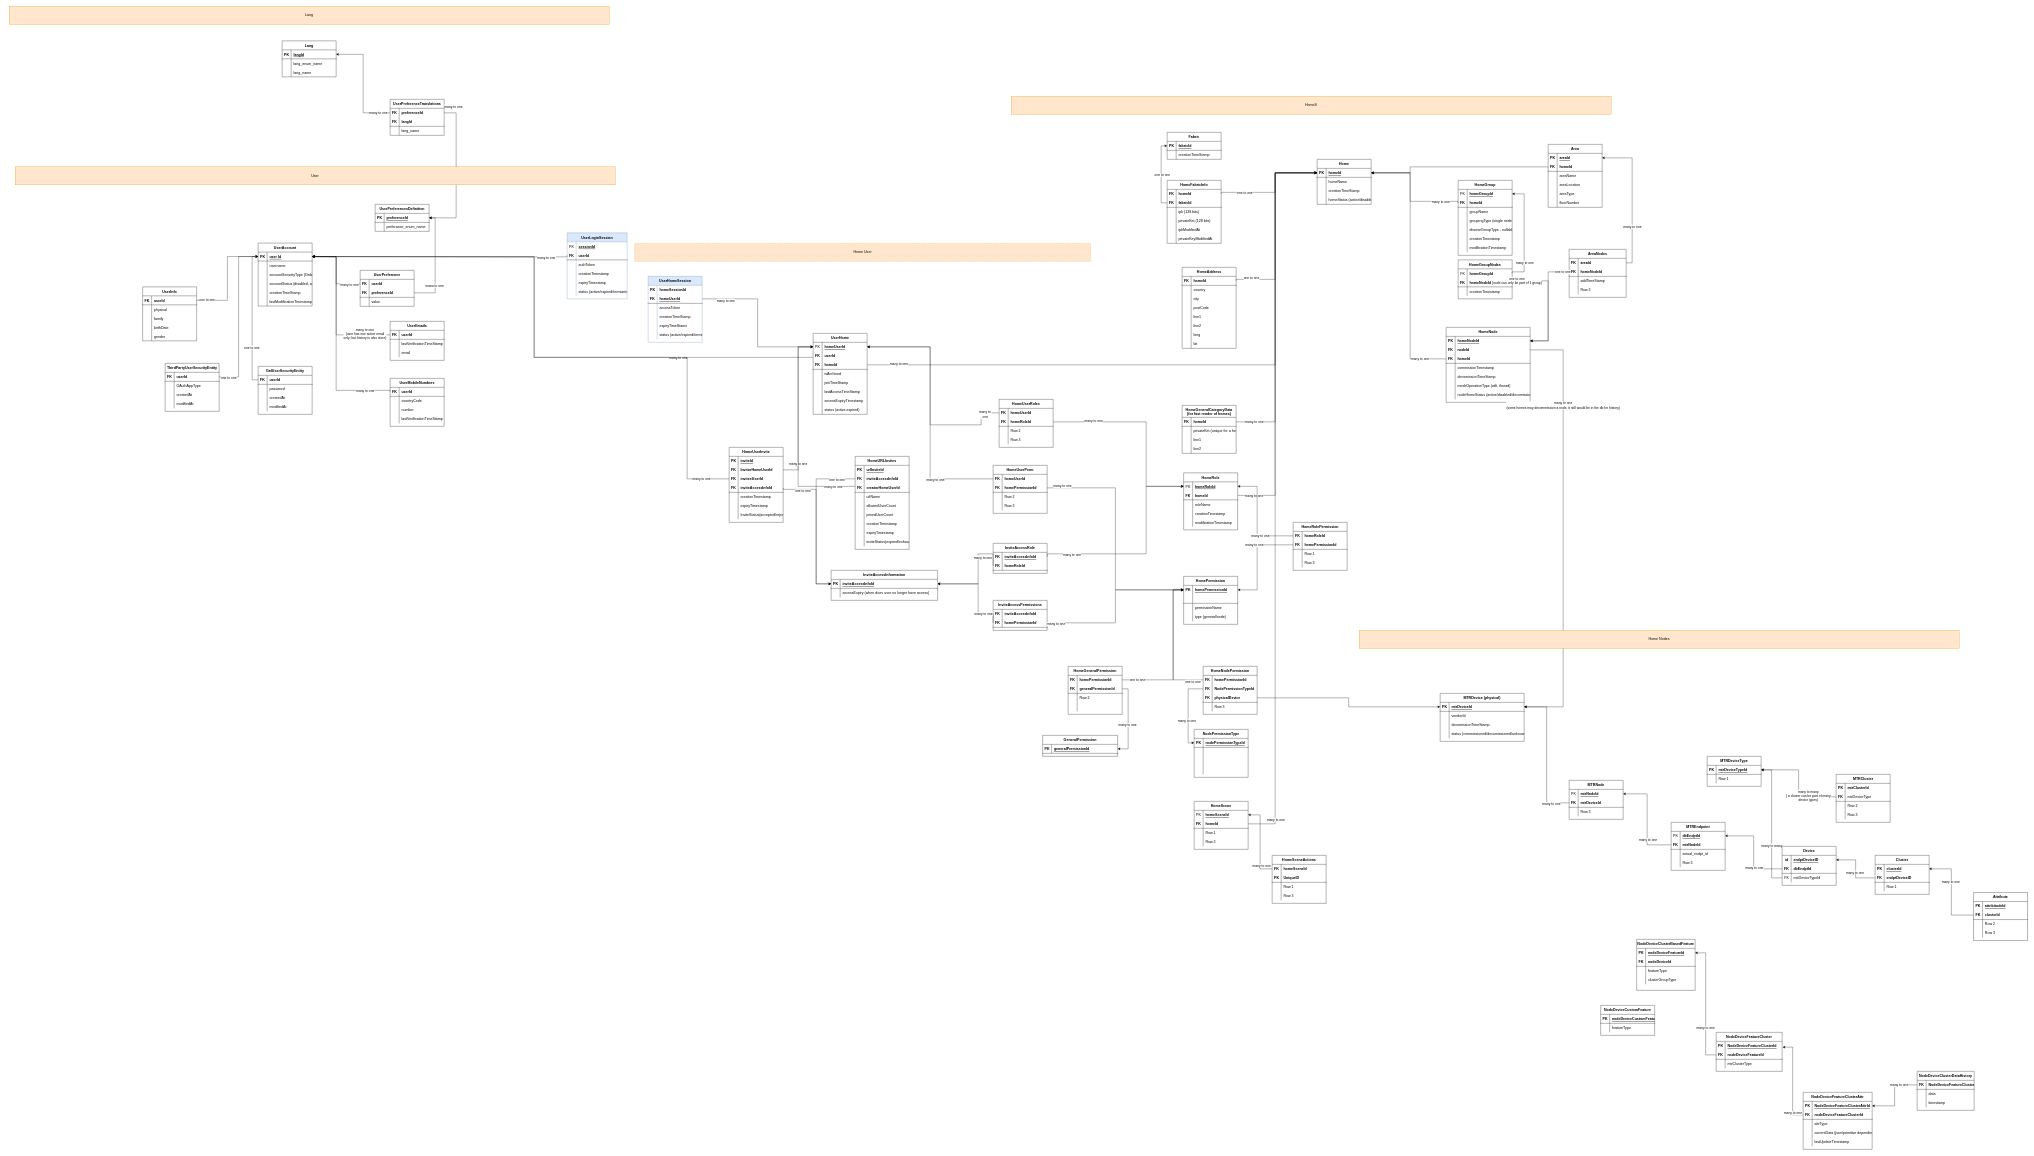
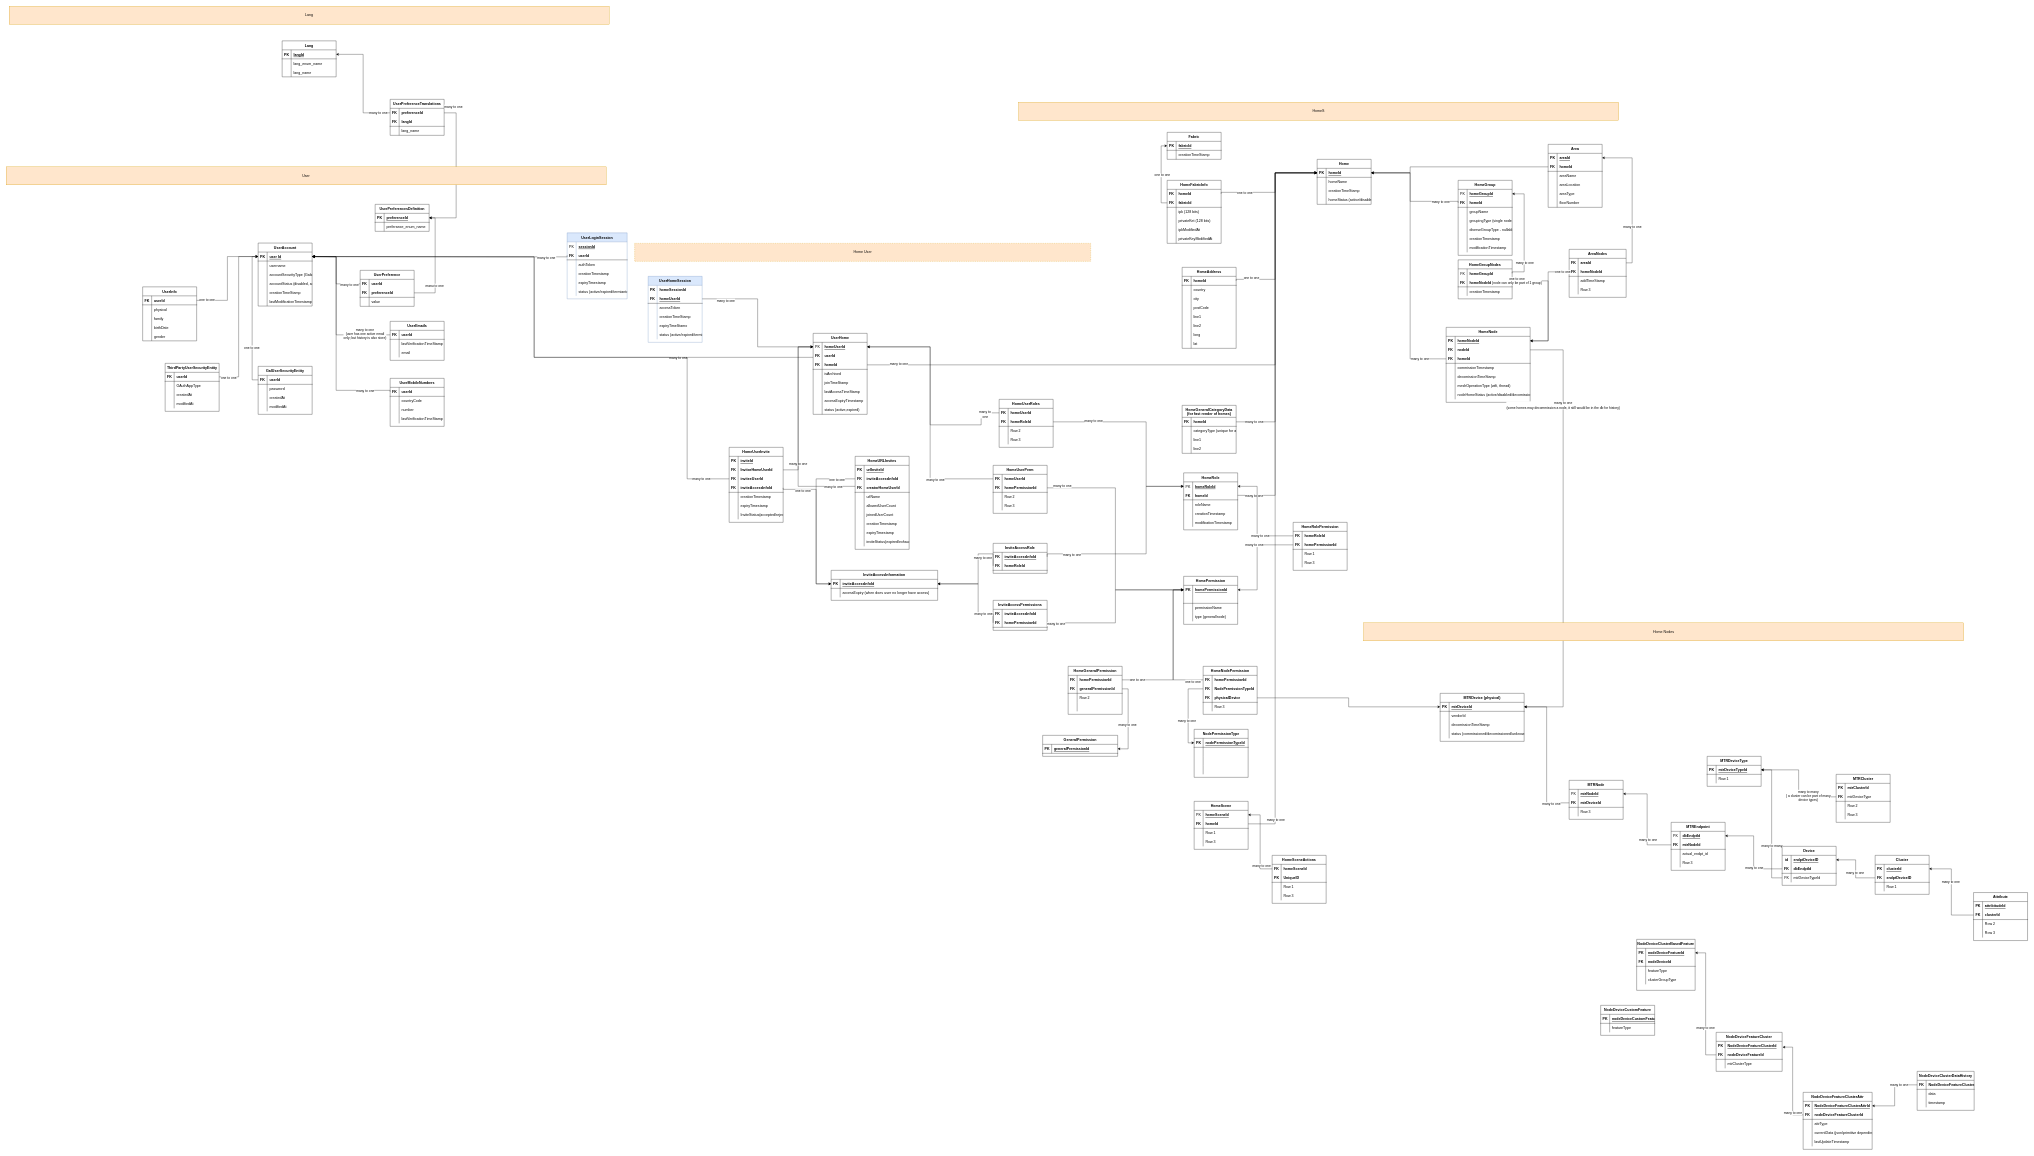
(1311, 105) -> (1319, 111)
(315, 176) -> (306, 176)
(1223, 431) -> (1225, 431)
(1659, 639) -> (1664, 632)
